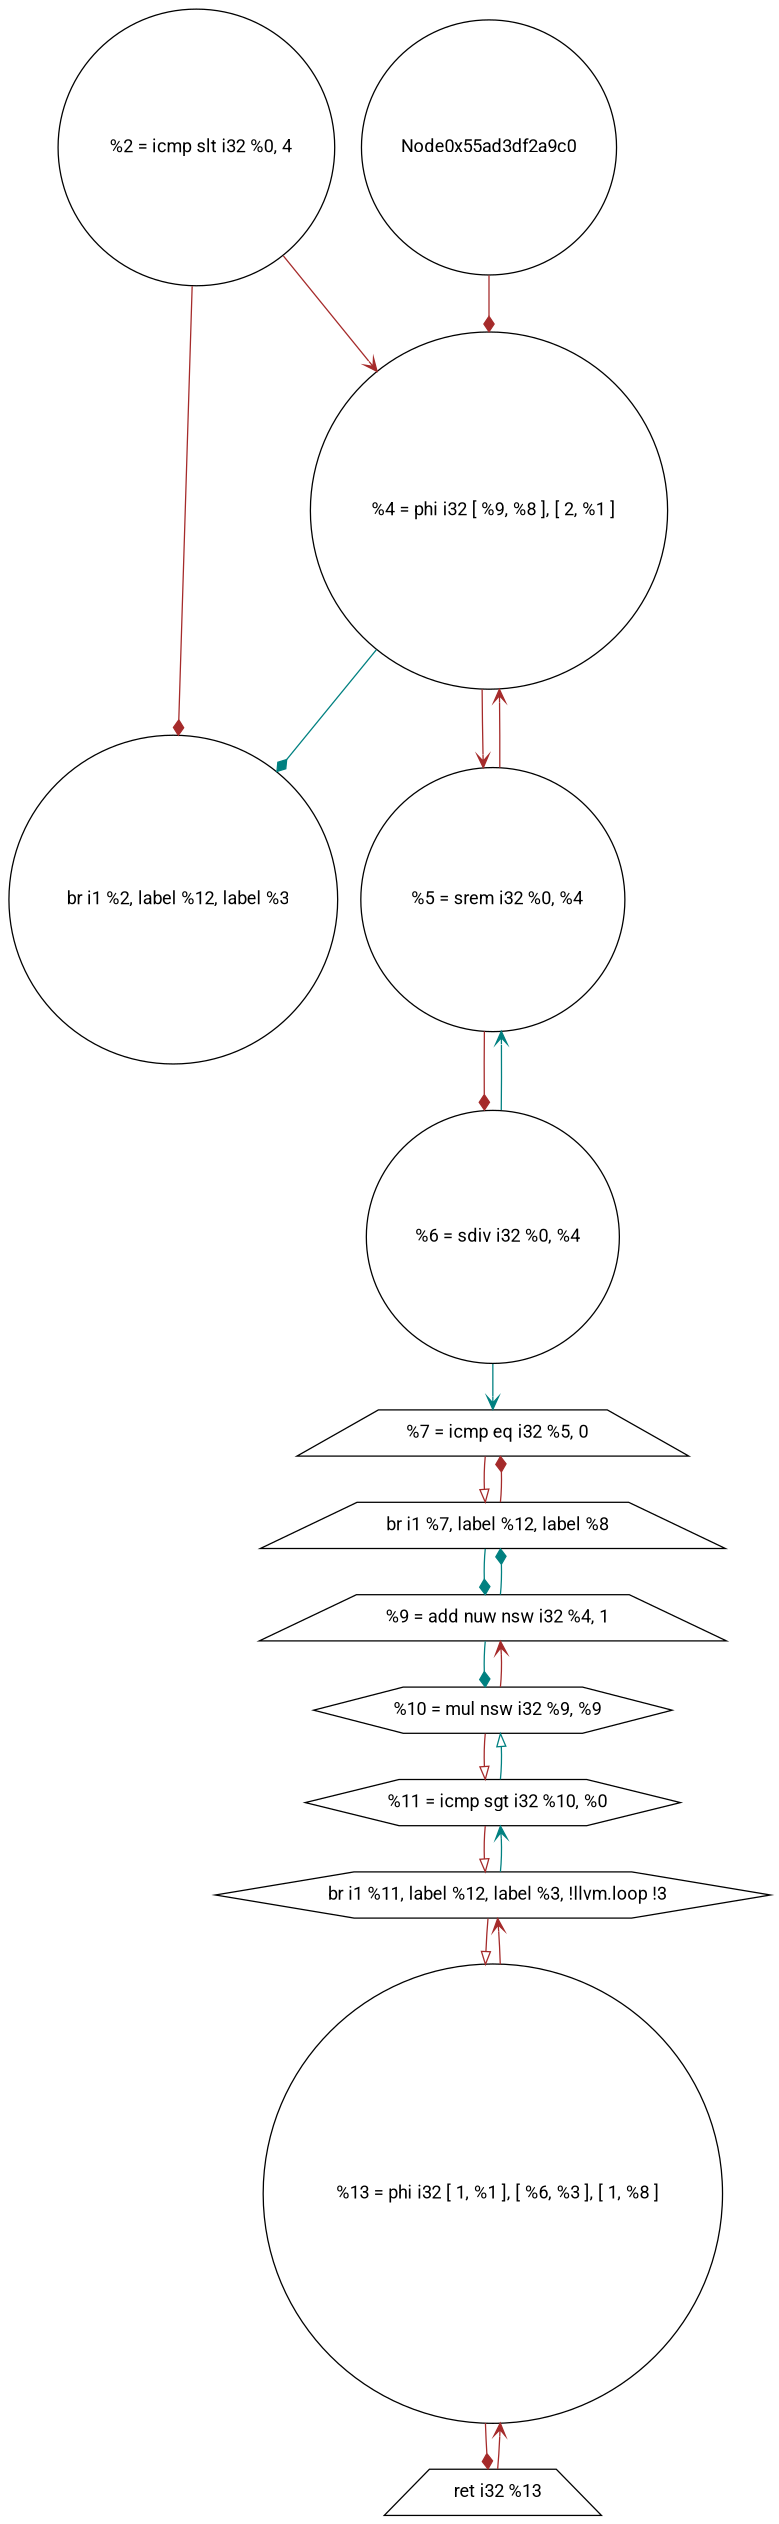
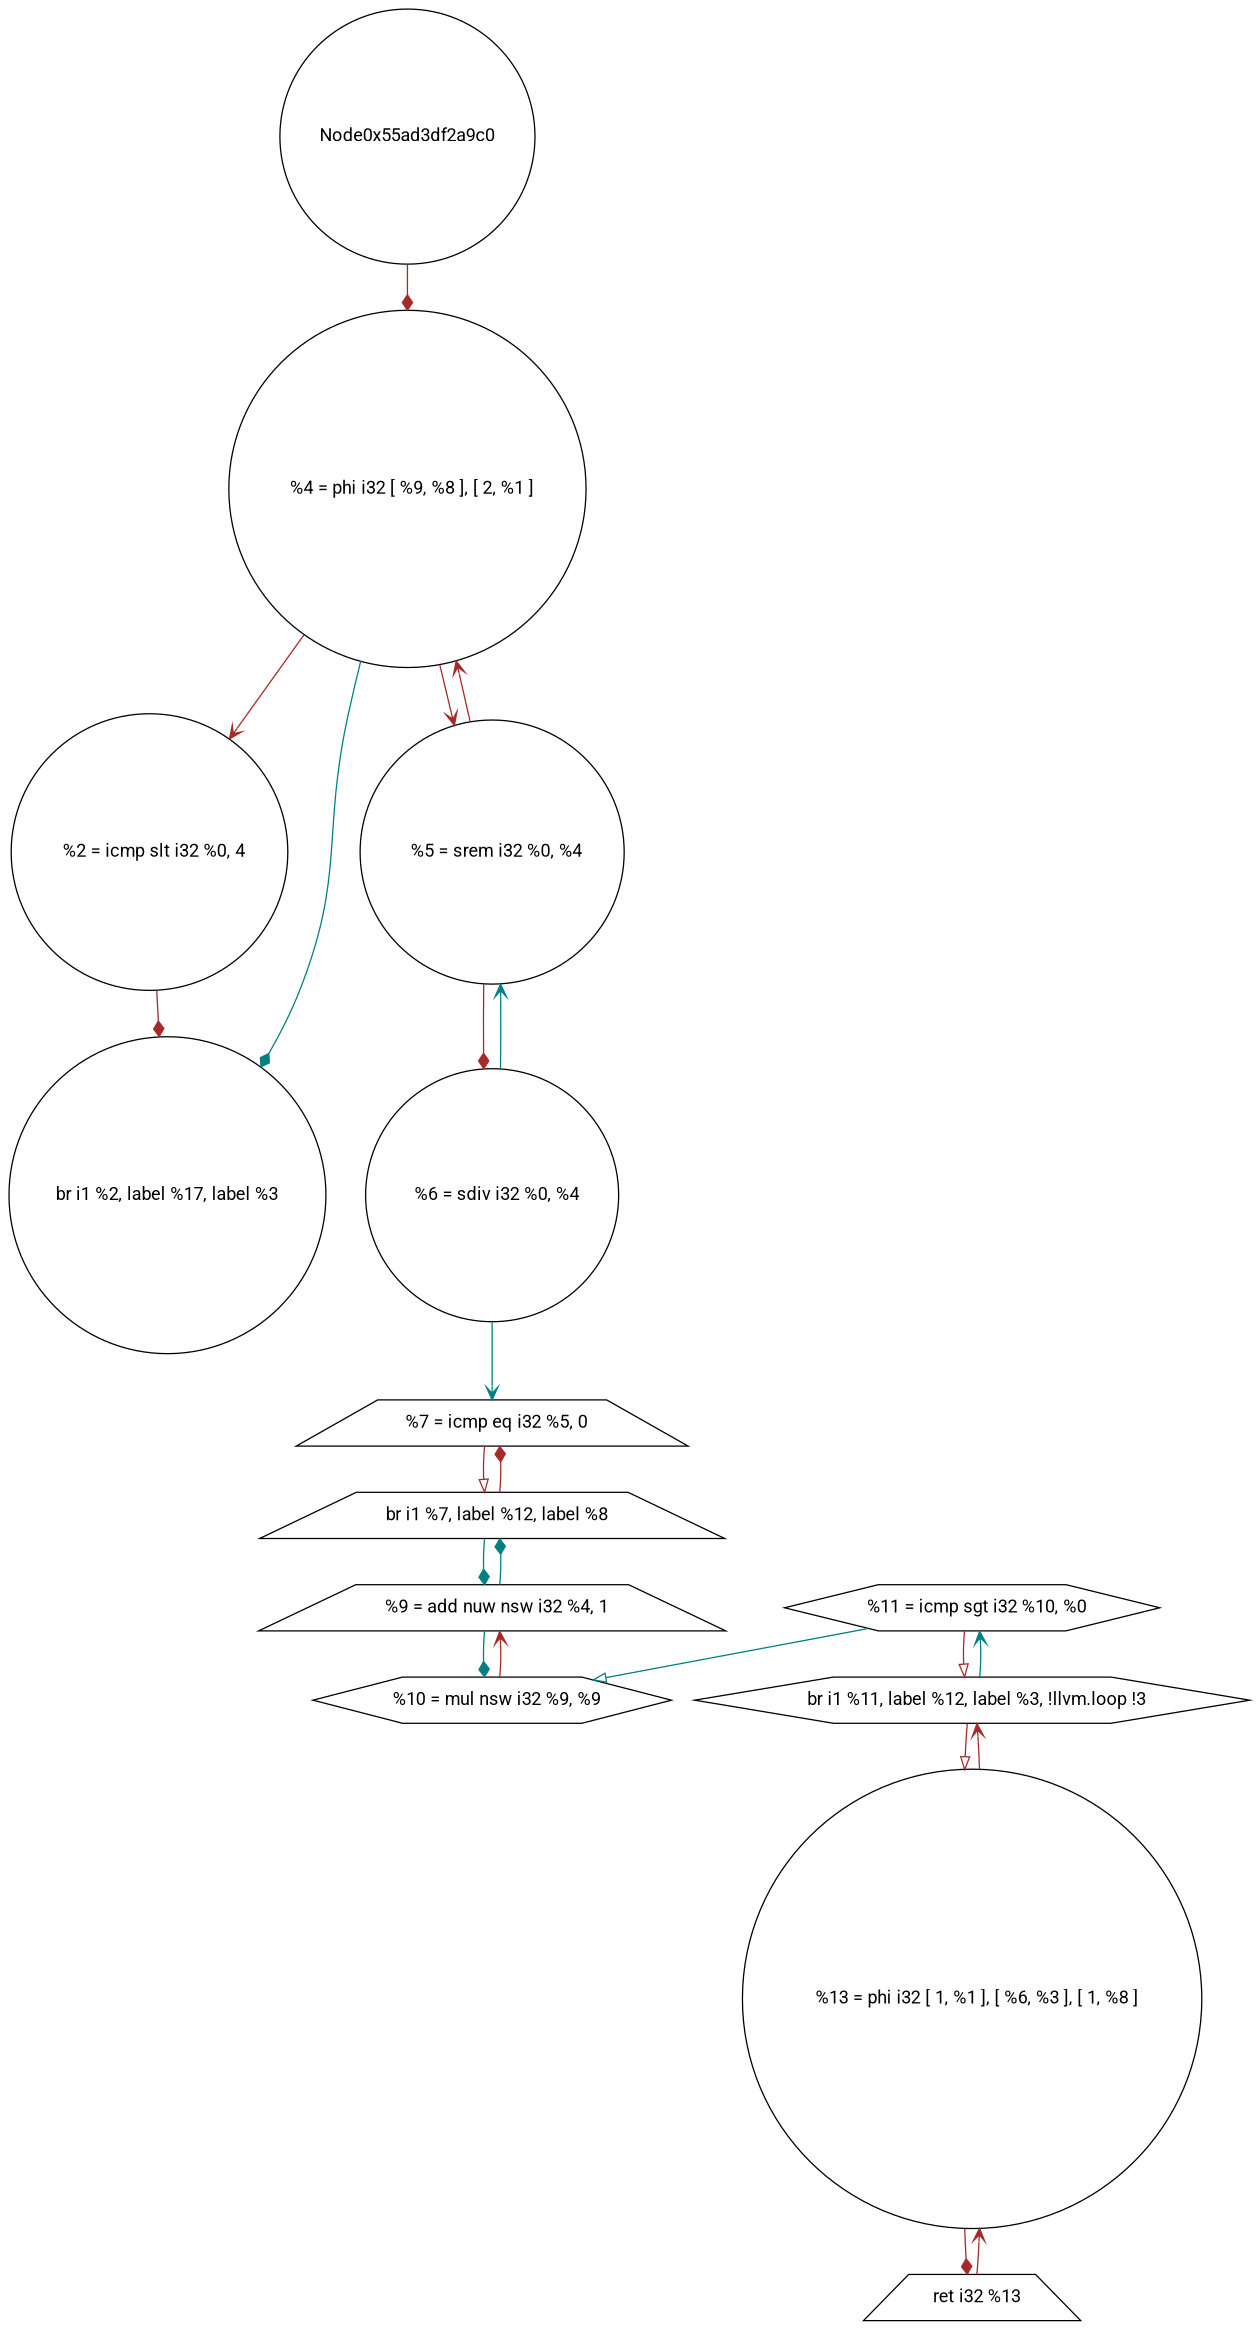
(326, 308) -> (271, 682)
(173, 900) -> (167, 1195)
(484, 1750) -> none
